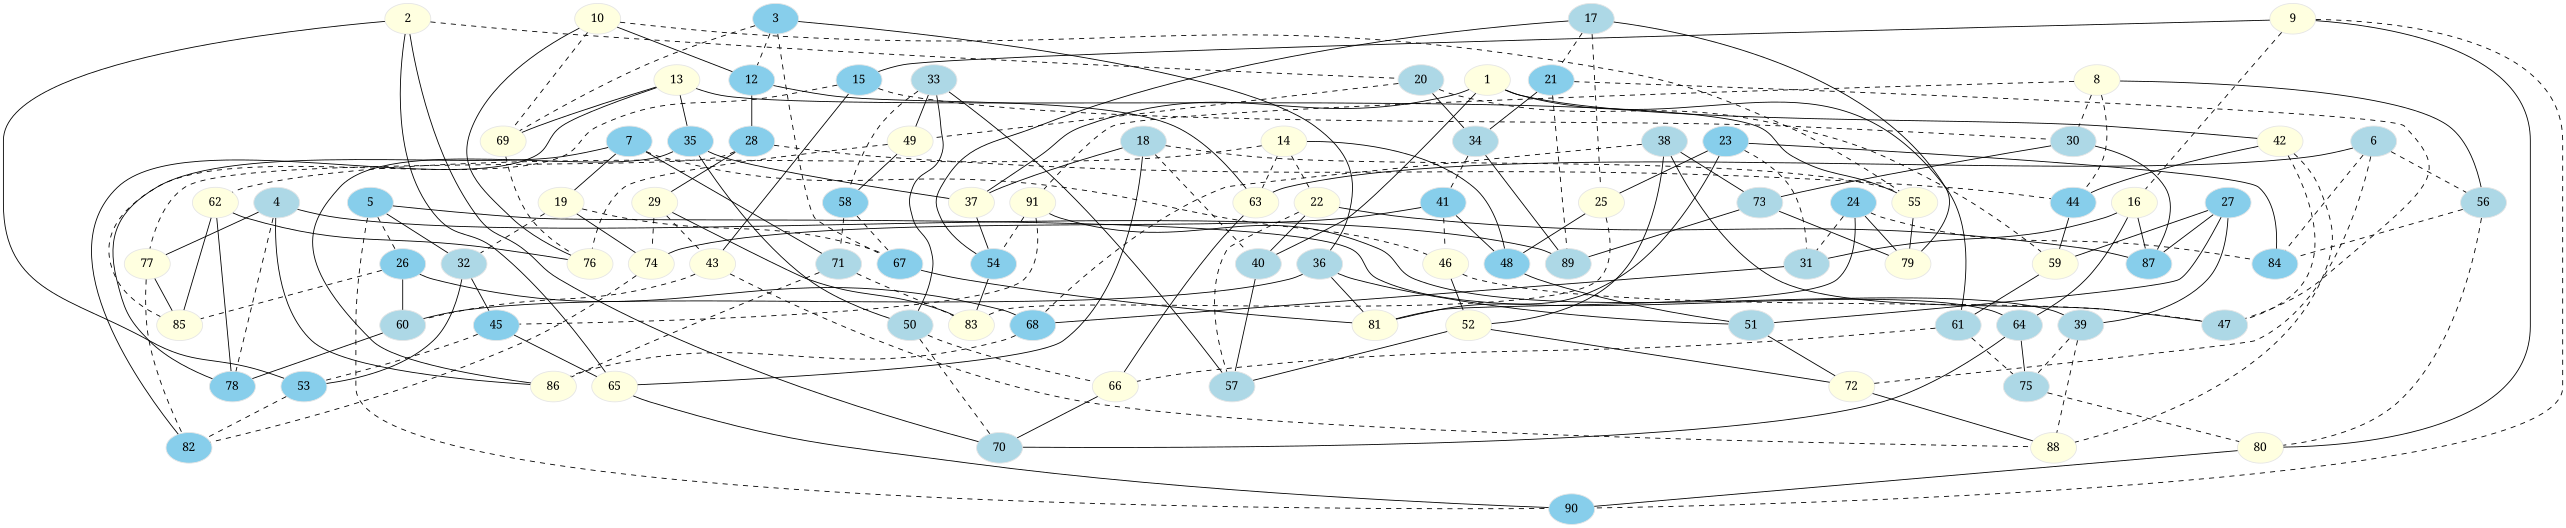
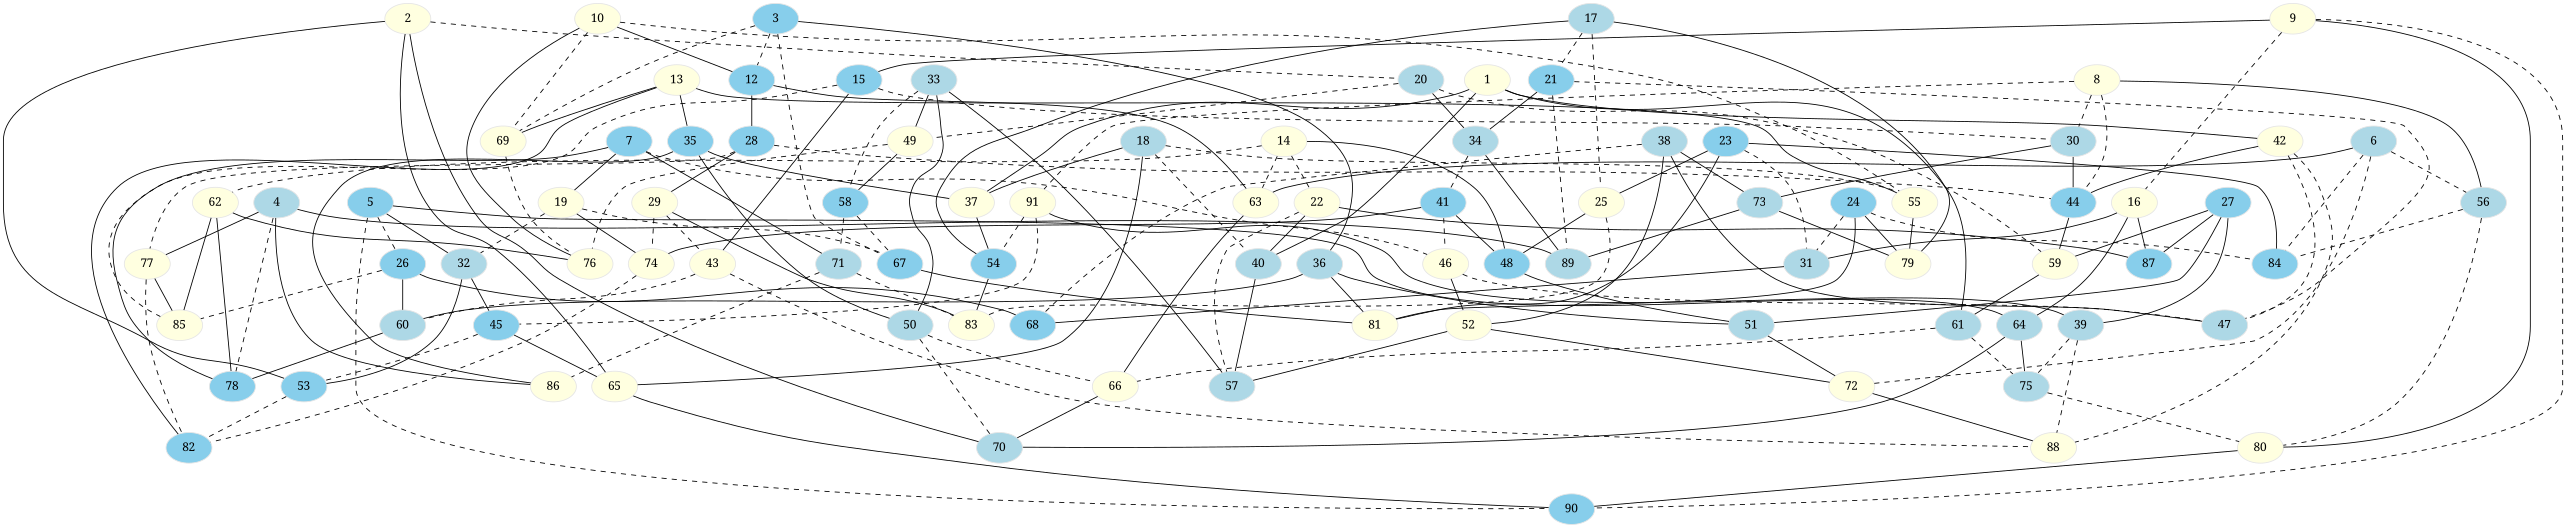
(2162, 183) -> (2073, 172)
(793, 356) -> none
